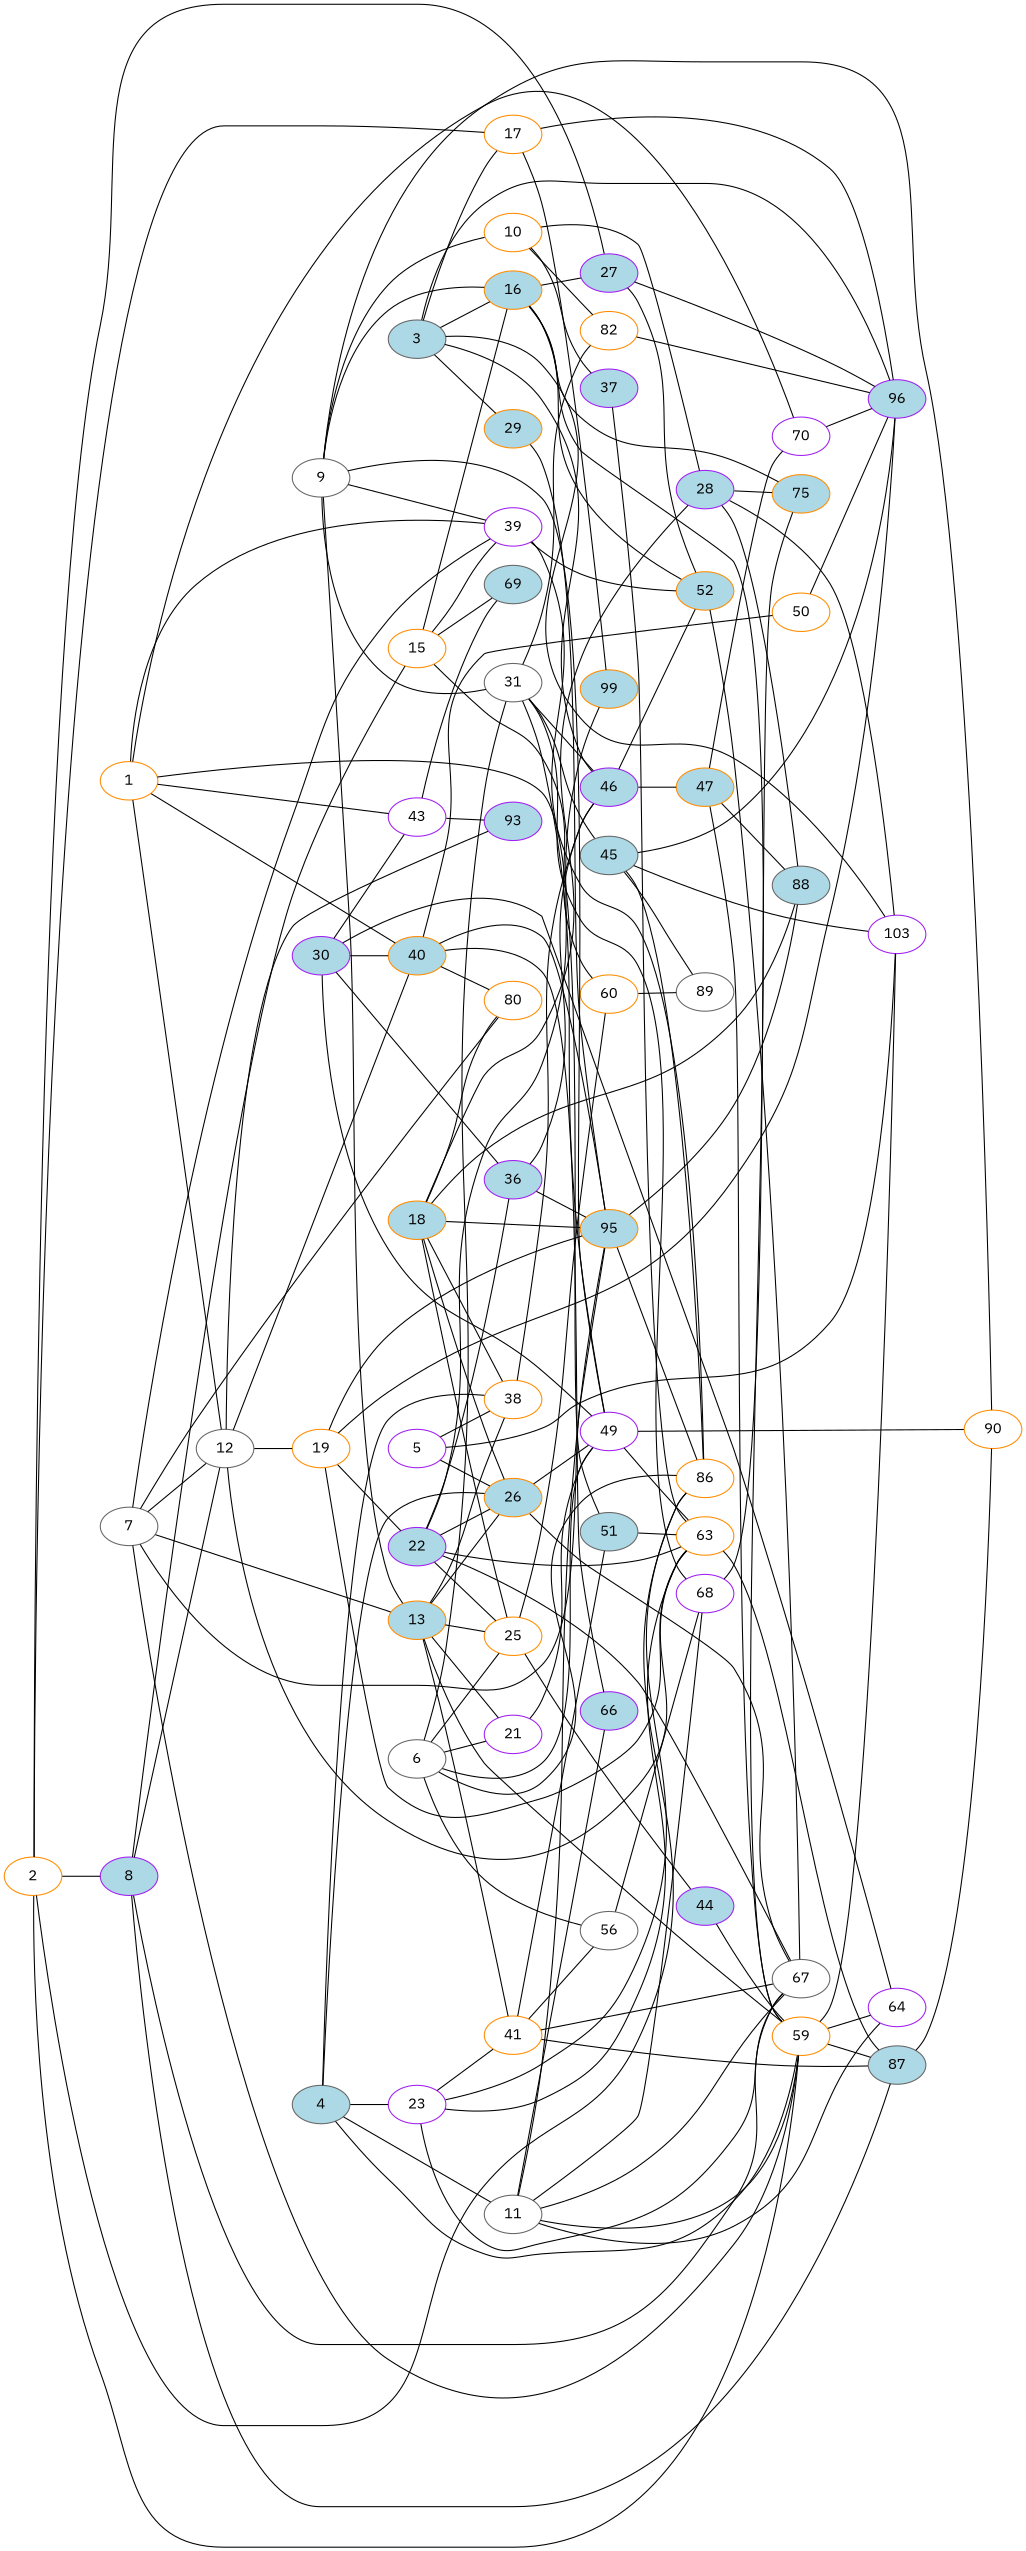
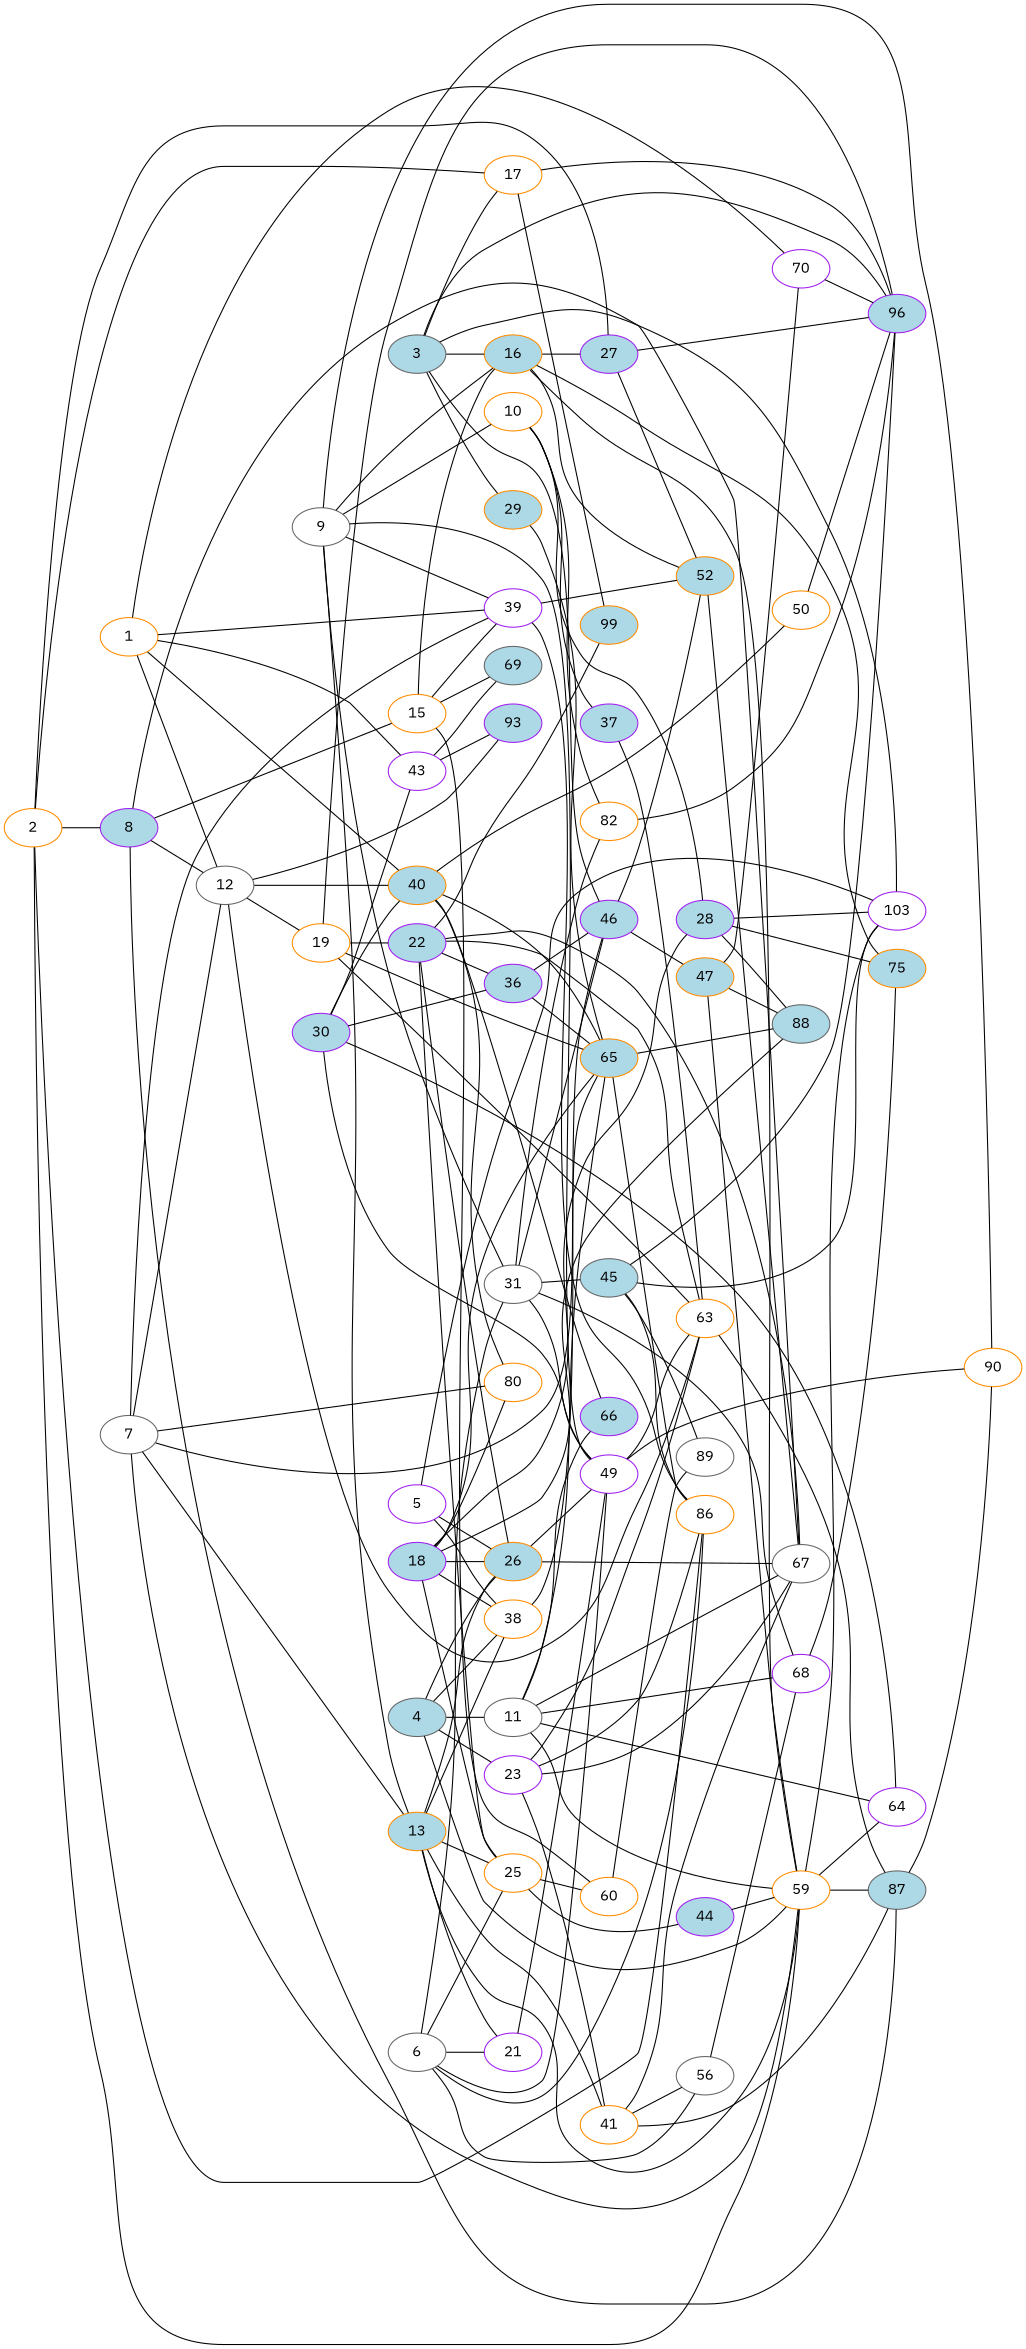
(417, 1220) -> (417, 1562)
(609, 1229) -> (609, 1058)
(609, 1532) -> none
